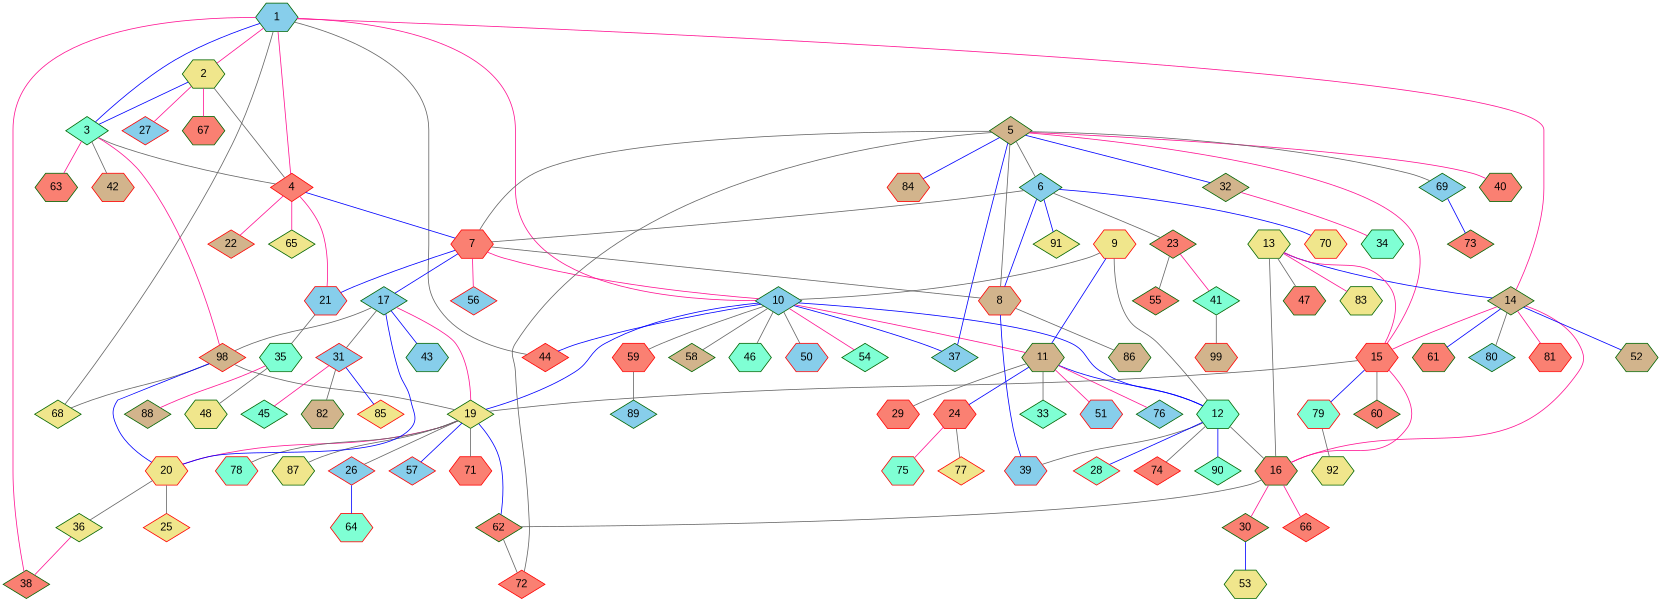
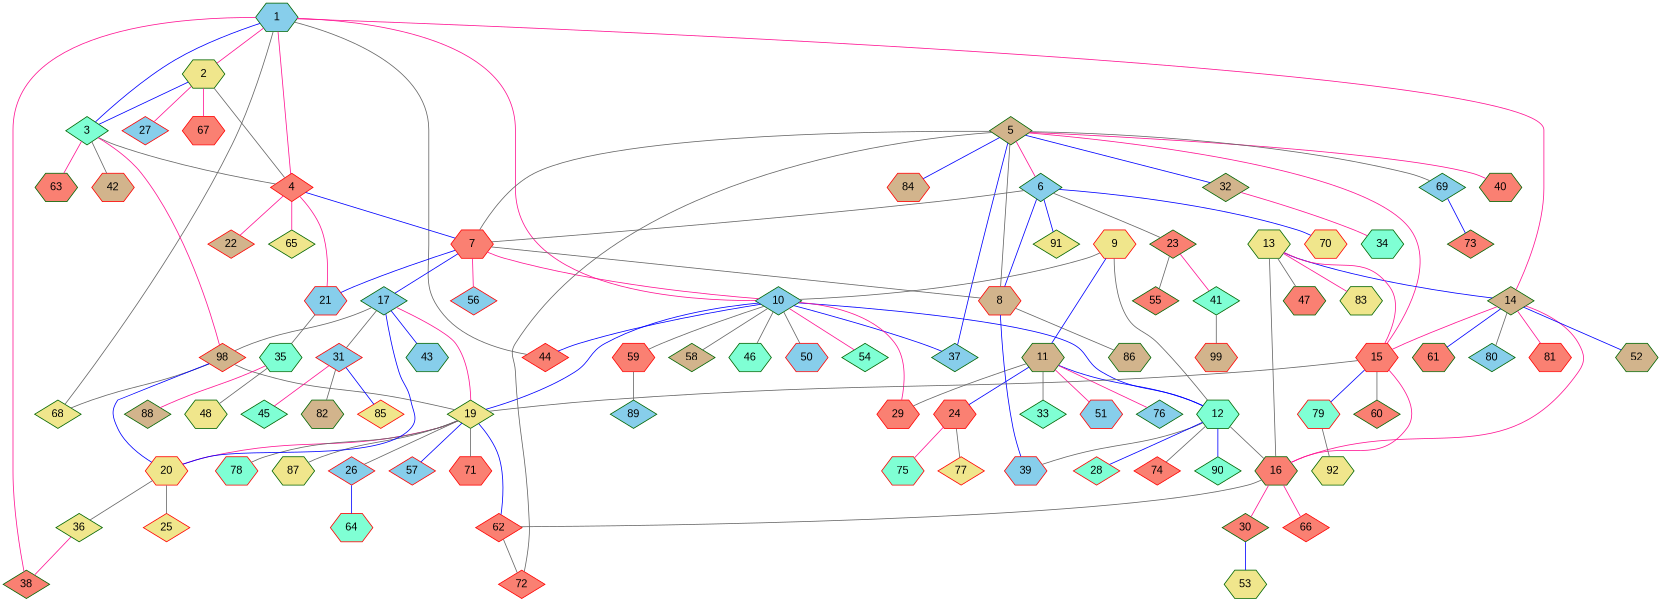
(204, 131) -> (204, 131)
(1026, 159) -> (1026, 159)
(910, 328) -> (870, 322)
(499, 528) -> (499, 528)
